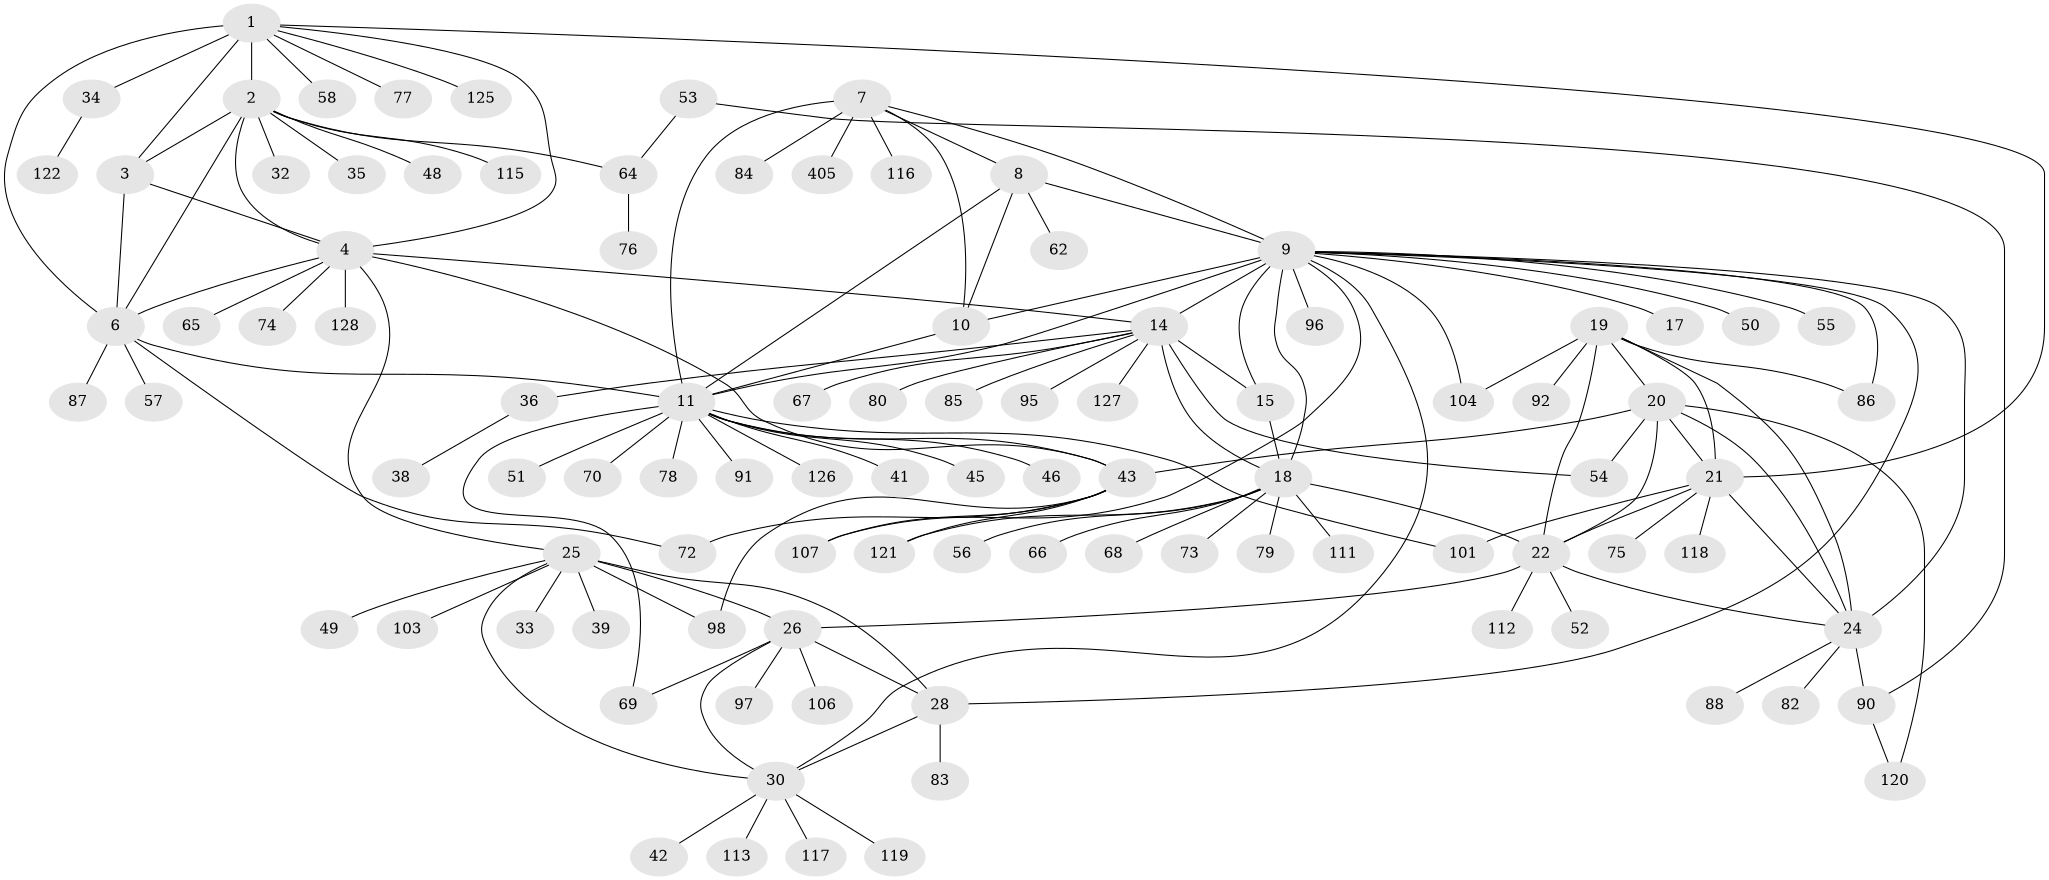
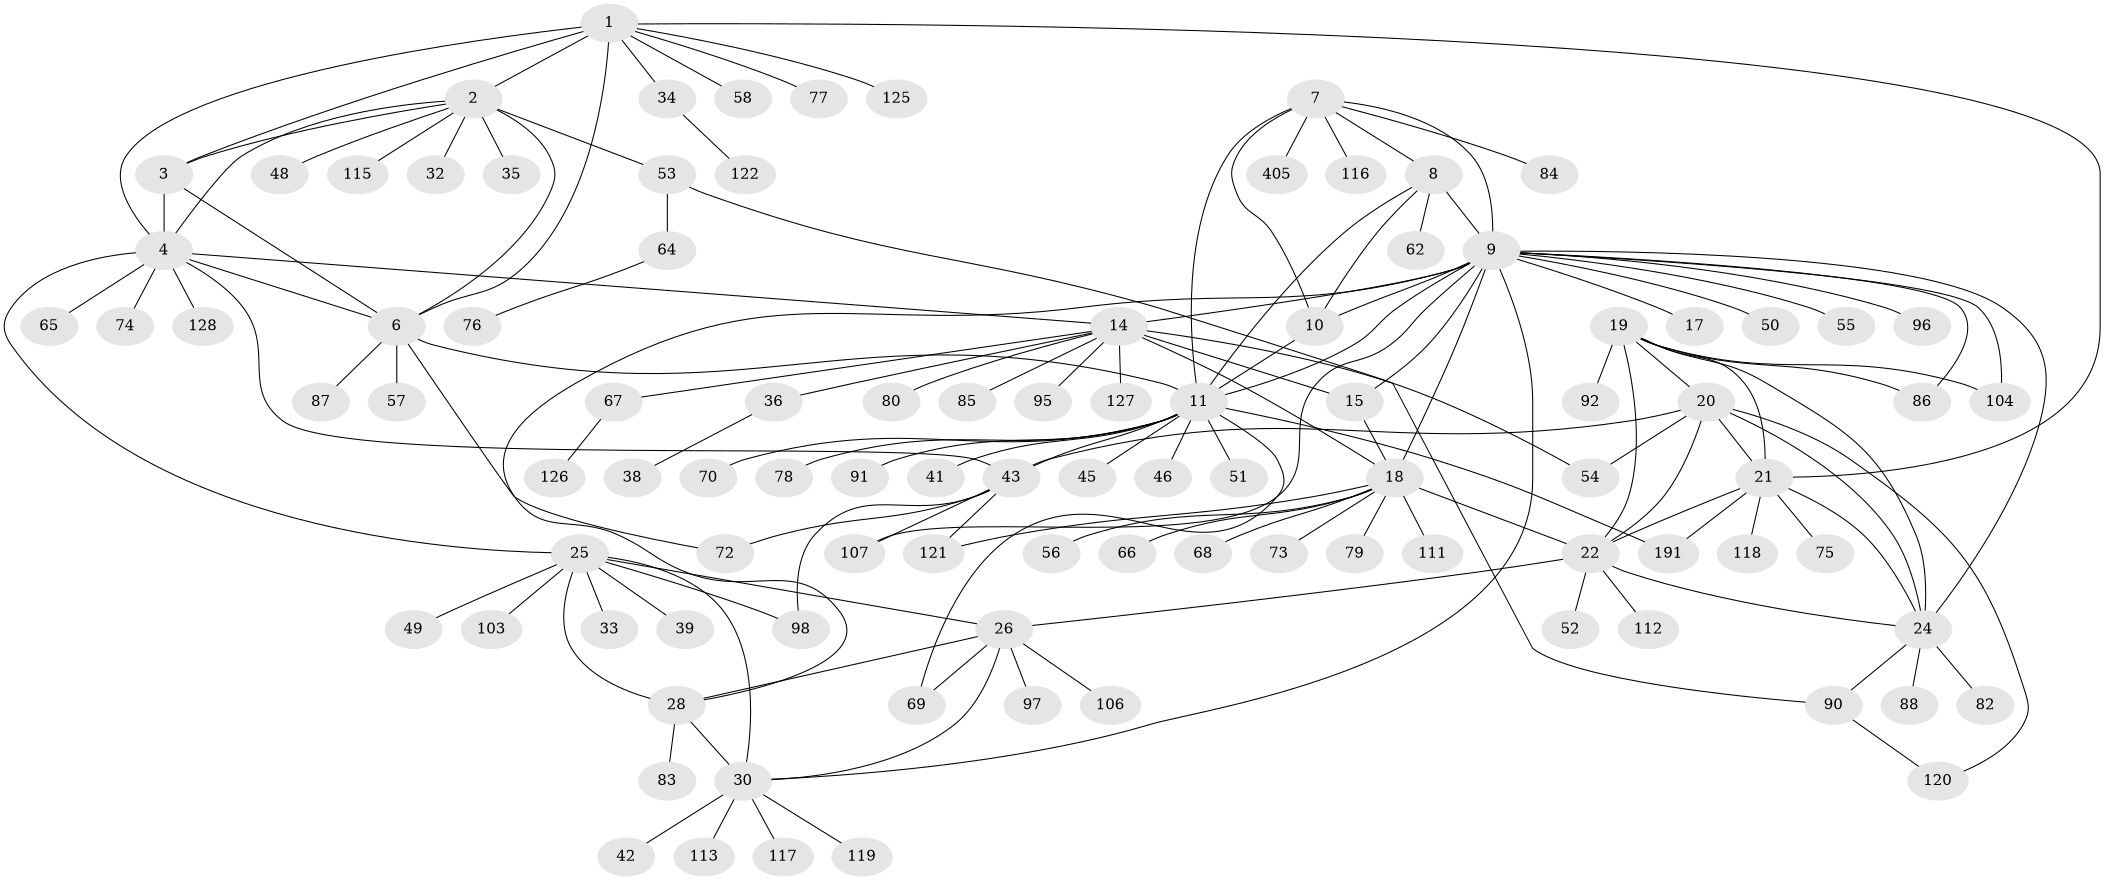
(454, 144) -> (570, 137)
(754, 440) -> (584, 440)
(1463, 554) -> (1669, 554)
